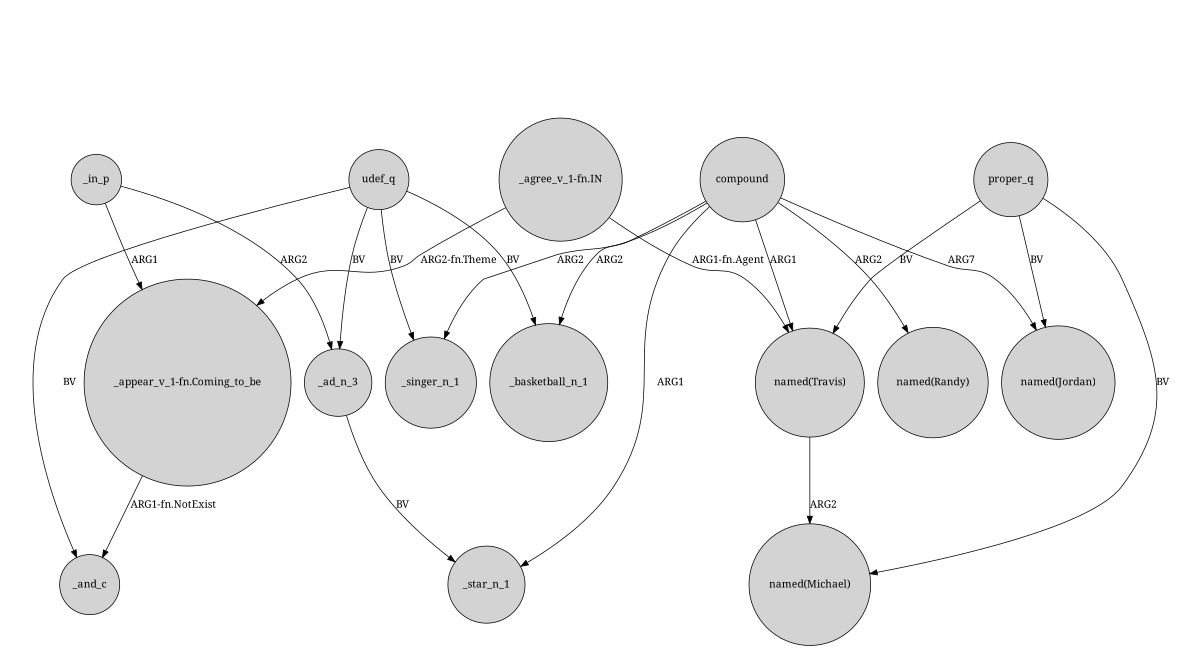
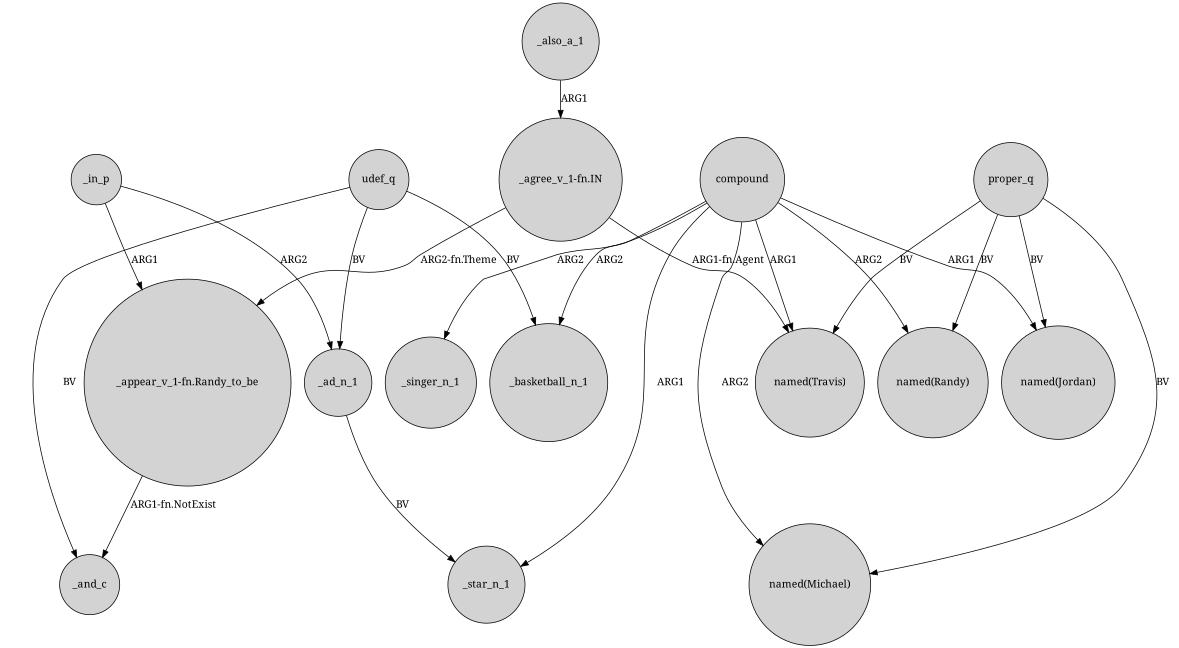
none -> (561, 42)
(961, 260) -> (961, 260)
none -> (978, 266)
(392, 275) -> none
(188, 383) -> (188, 383)
(338, 383) -> (338, 383)
(810, 477) -> (698, 385)
